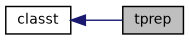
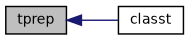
(104, 20) -> (100, 20)
